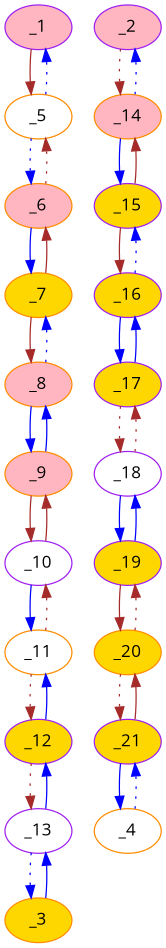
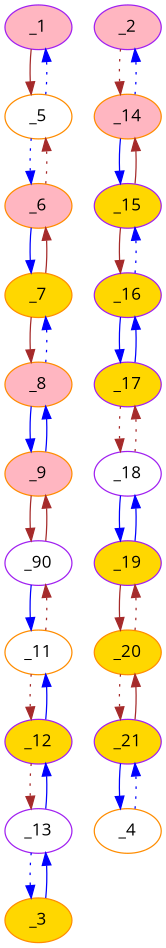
(38, 563) -> (38, 563)
